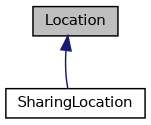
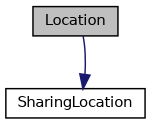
(66, 70) -> (85, 55)
